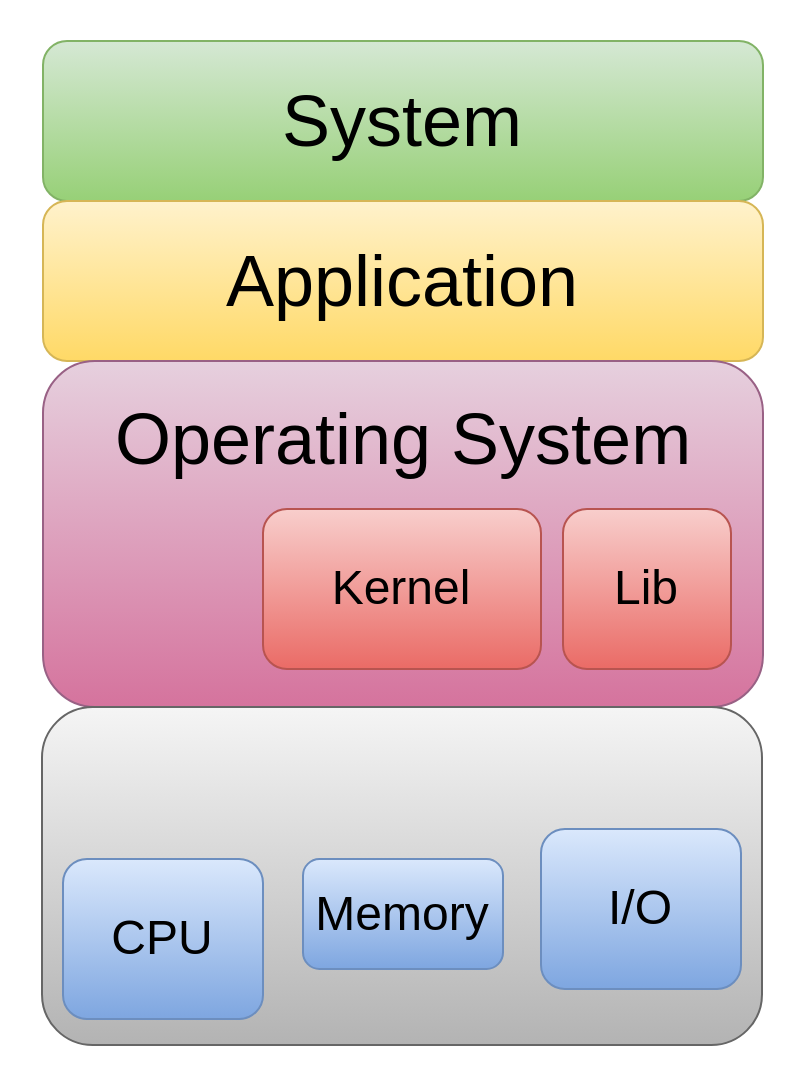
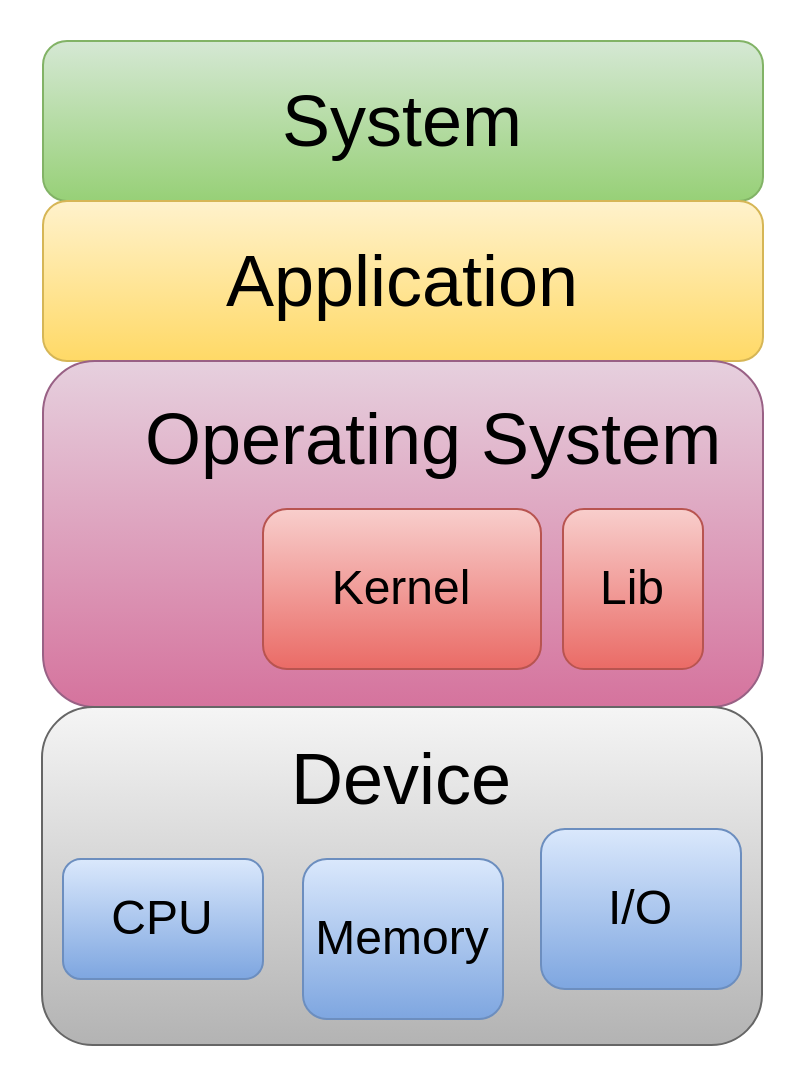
(403, 439) -> (433, 439)
(647, 589) -> (633, 589)
none -> (402, 779)
(403, 914) -> (403, 939)
(163, 939) -> (163, 919)
